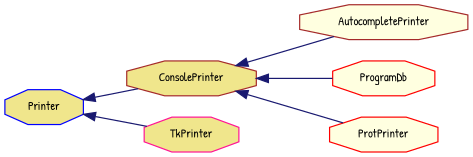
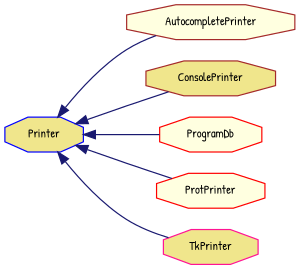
(291, 49) -> (106, 65)
(301, 78) -> (128, 135)
(295, 109) -> (130, 164)
